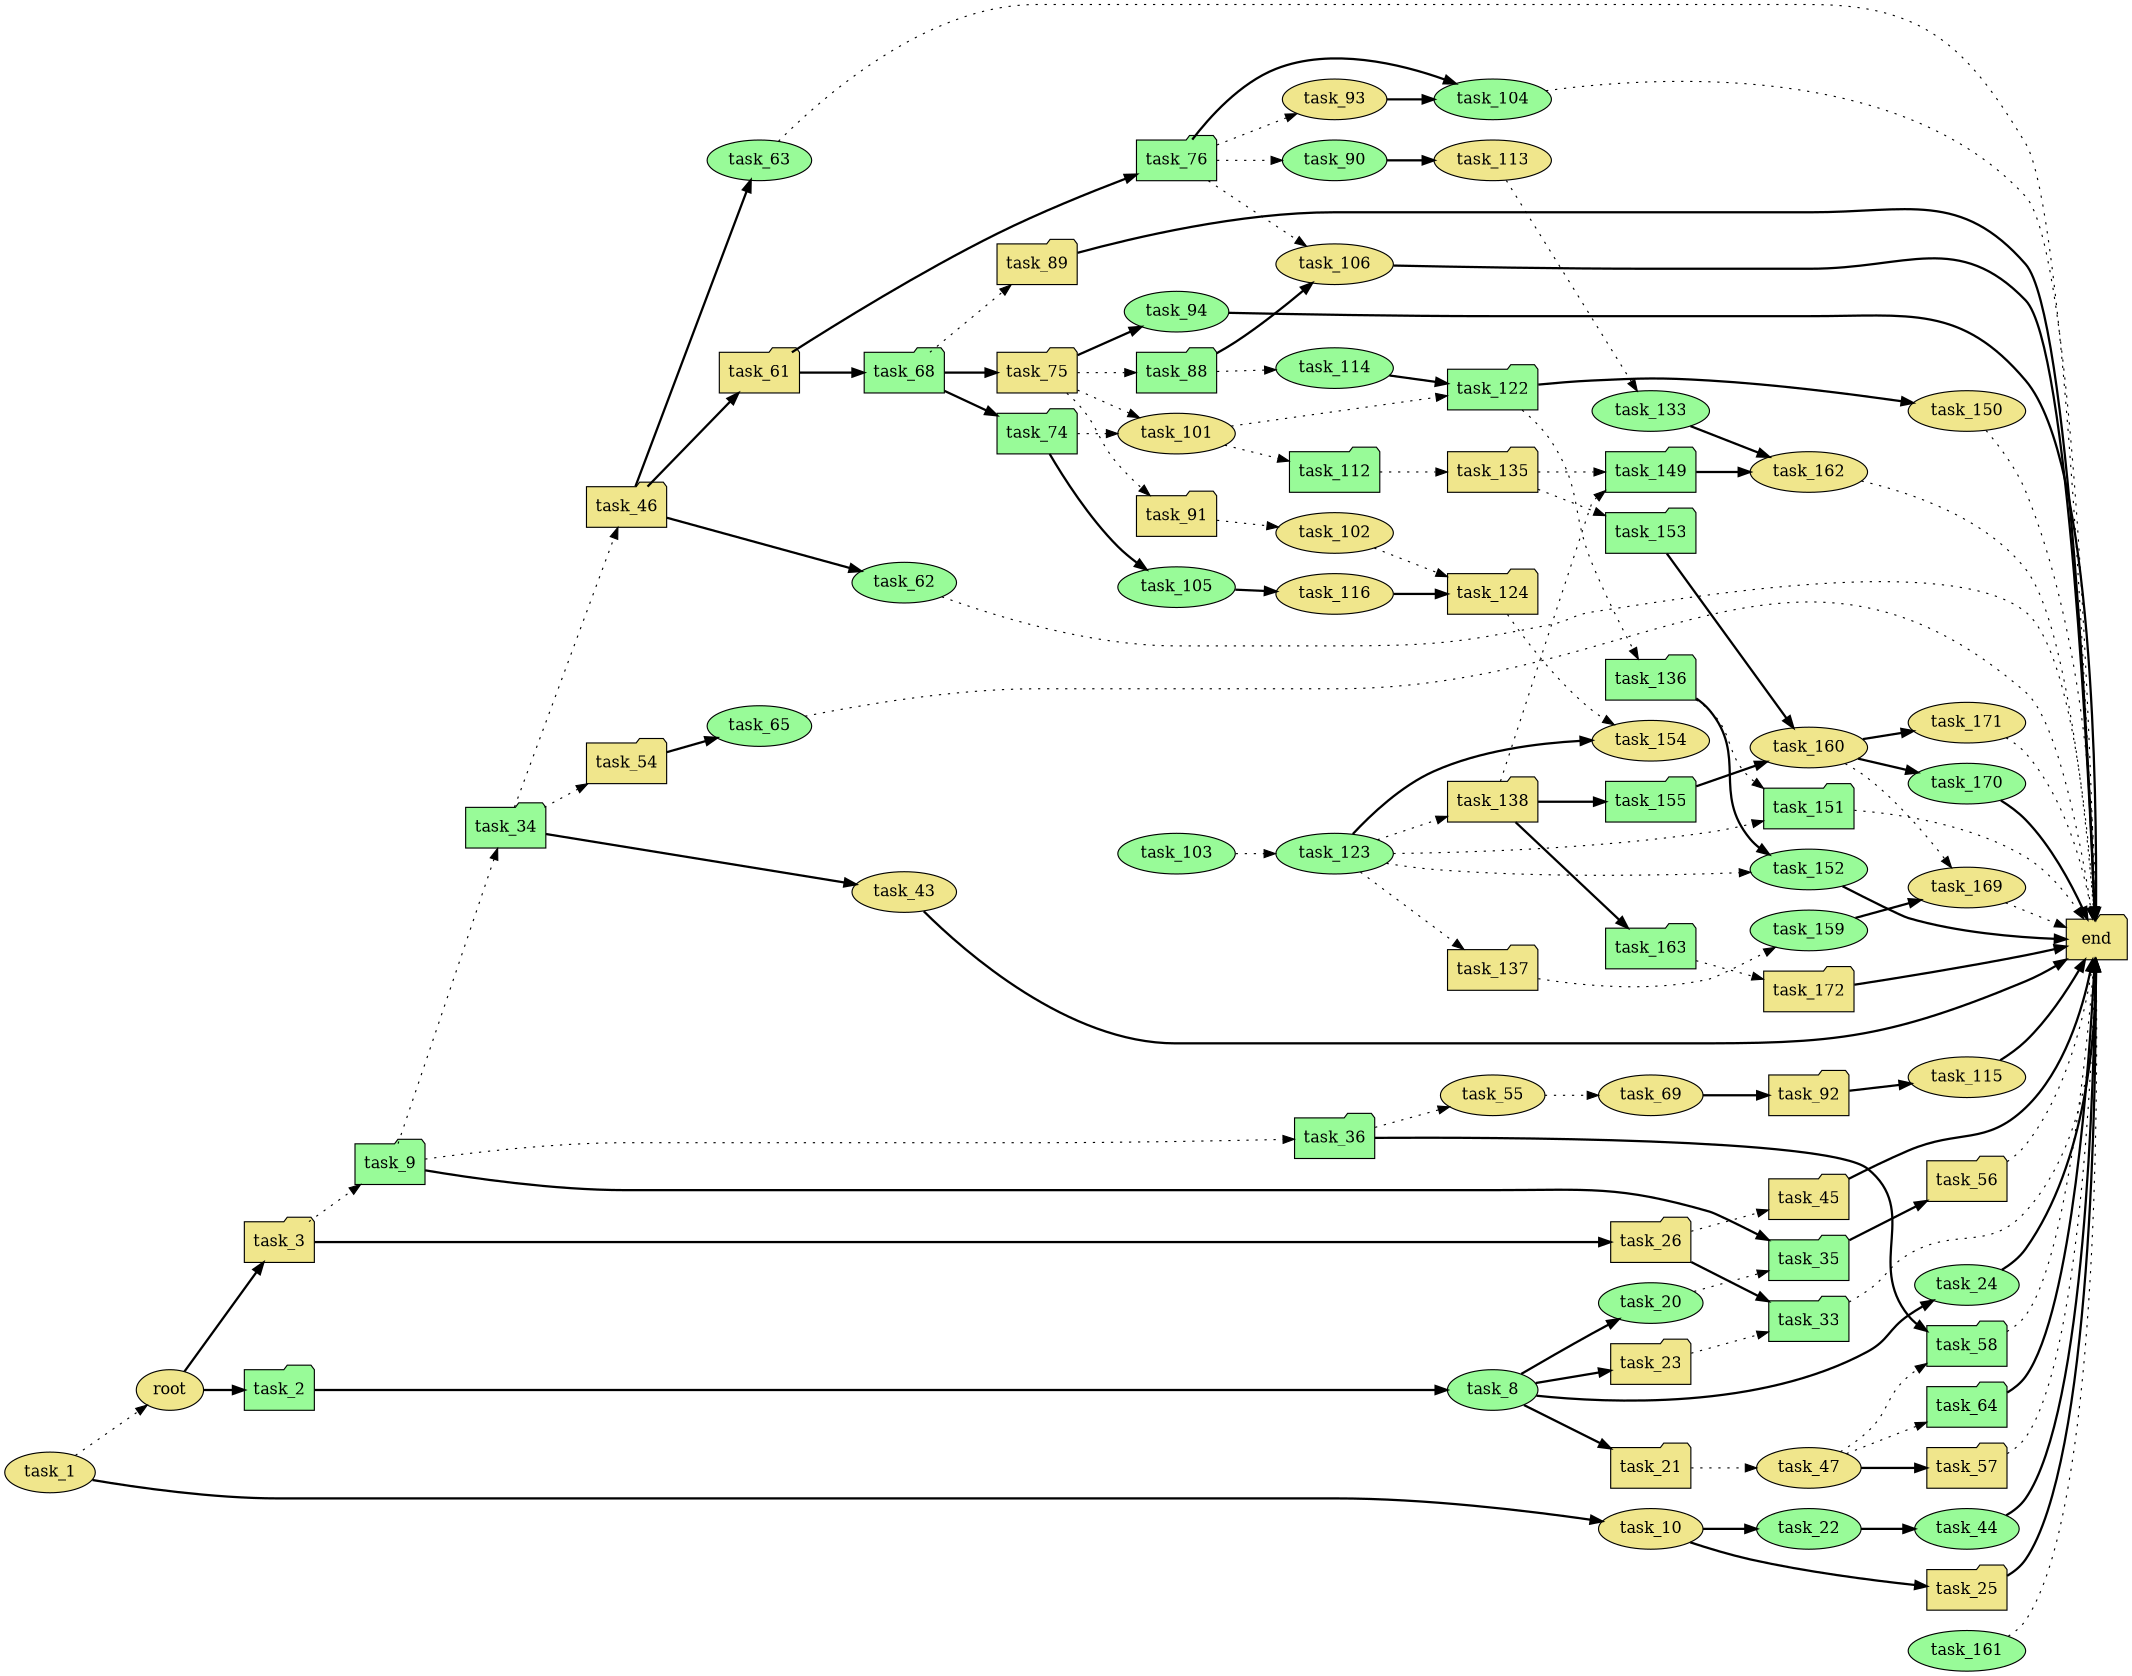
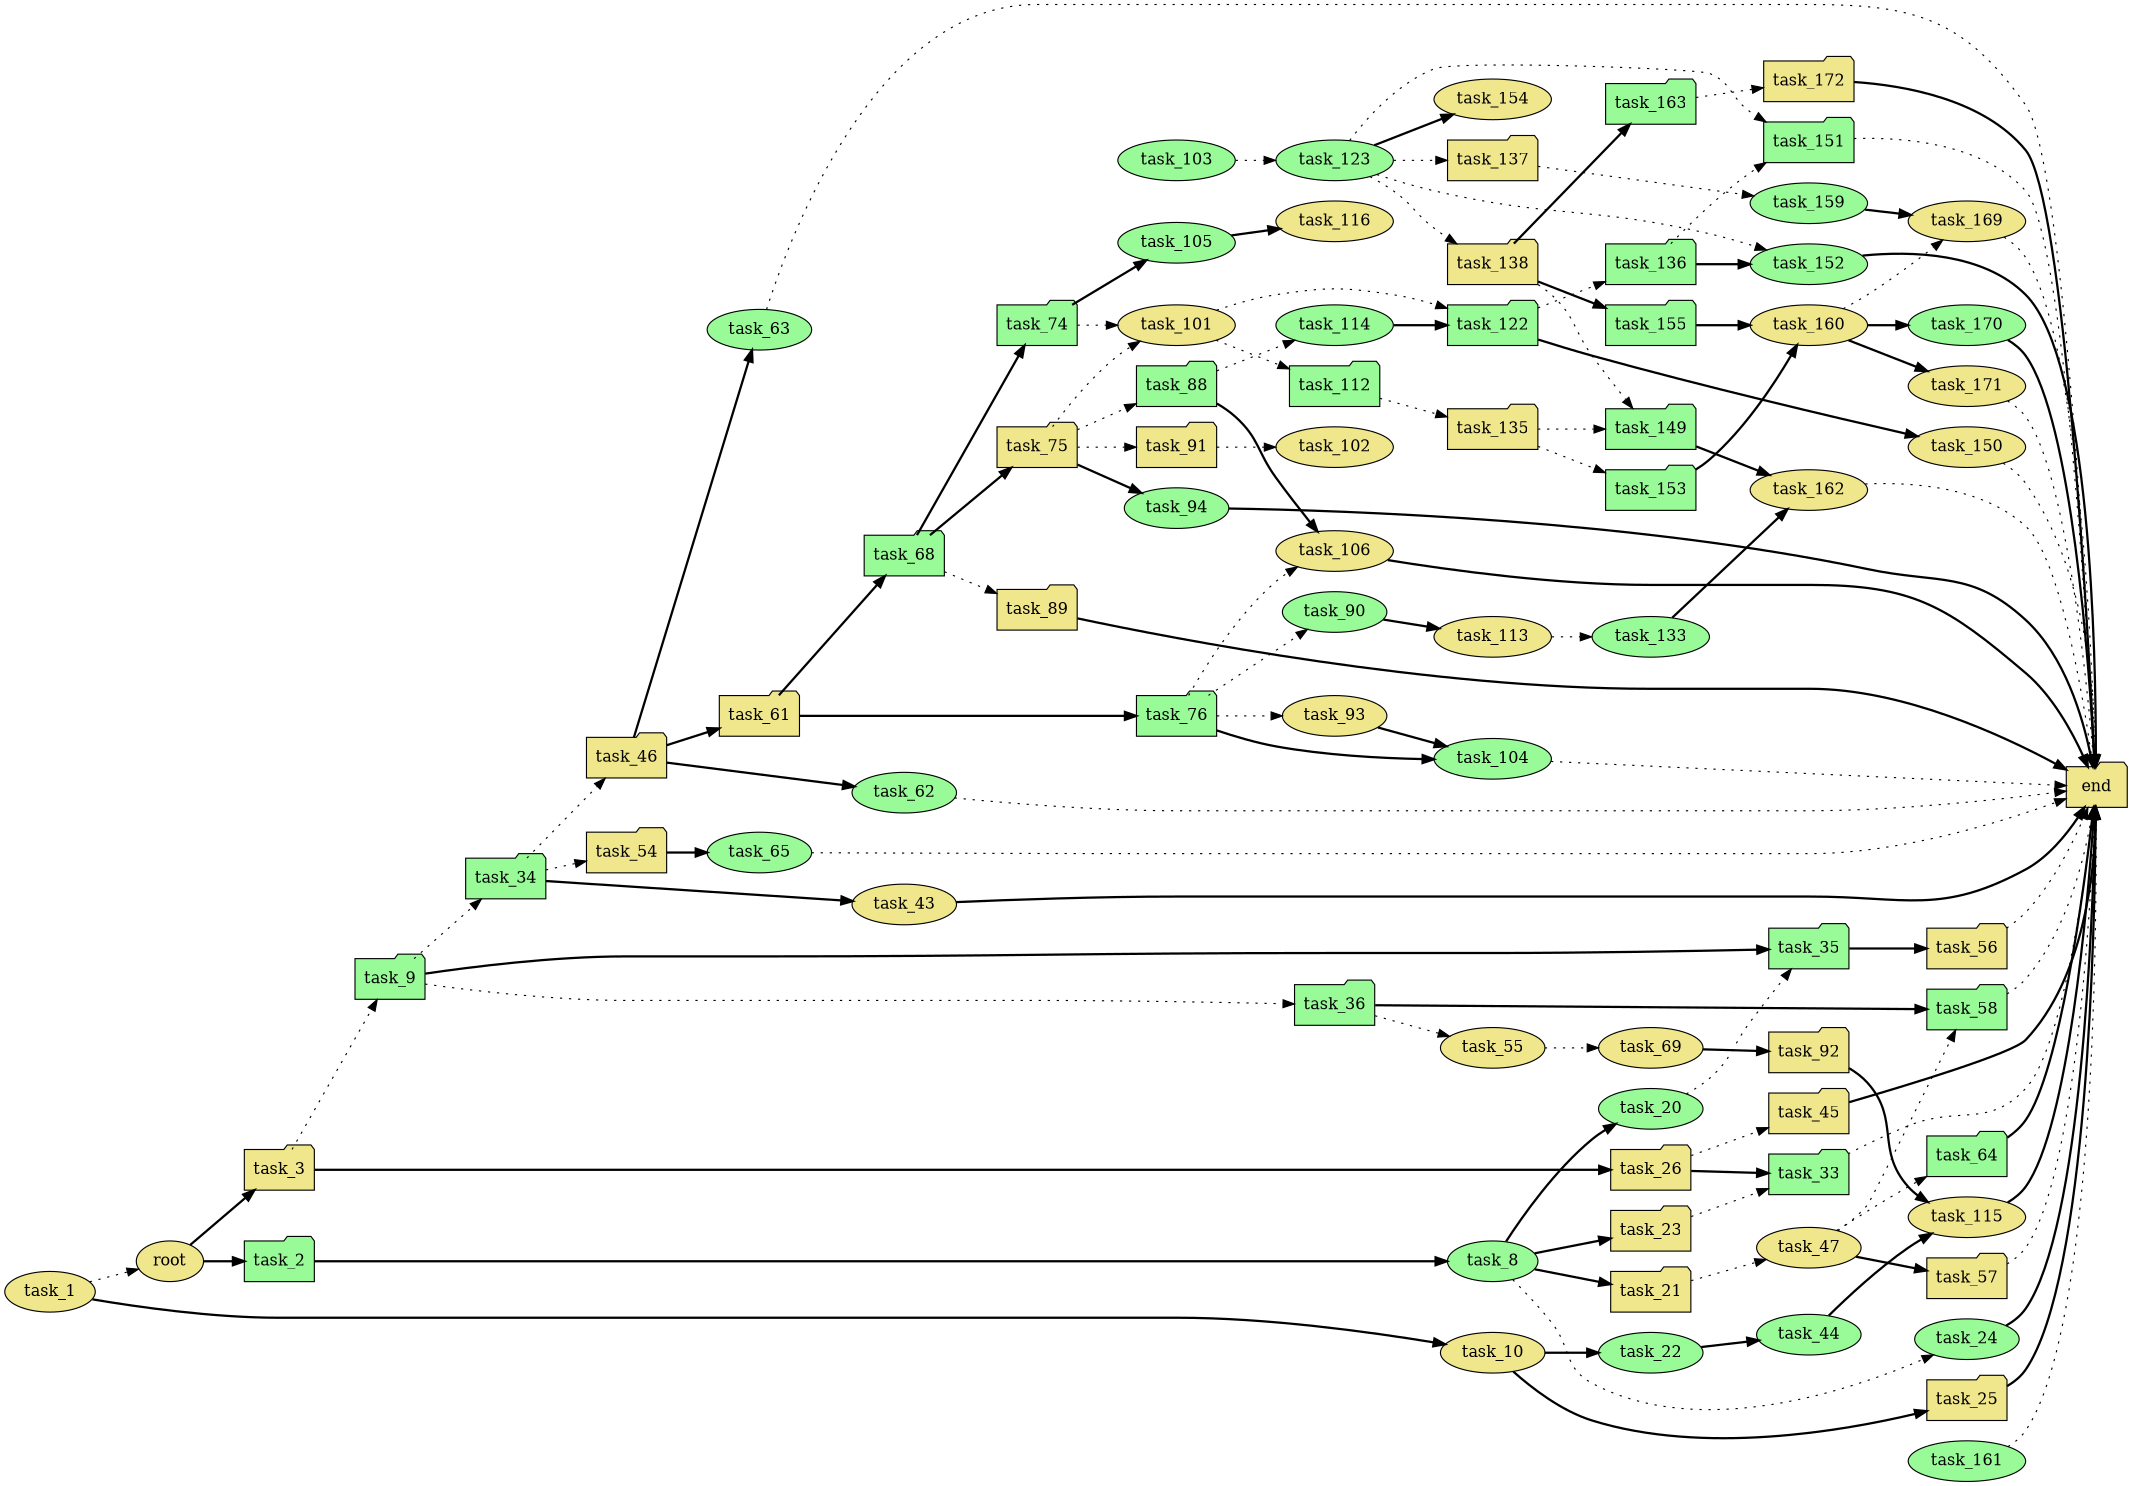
(1493, 594) -> none
(2075, 1307) -> (1873, 1275)
(1741, 1392) -> (1693, 1409)
